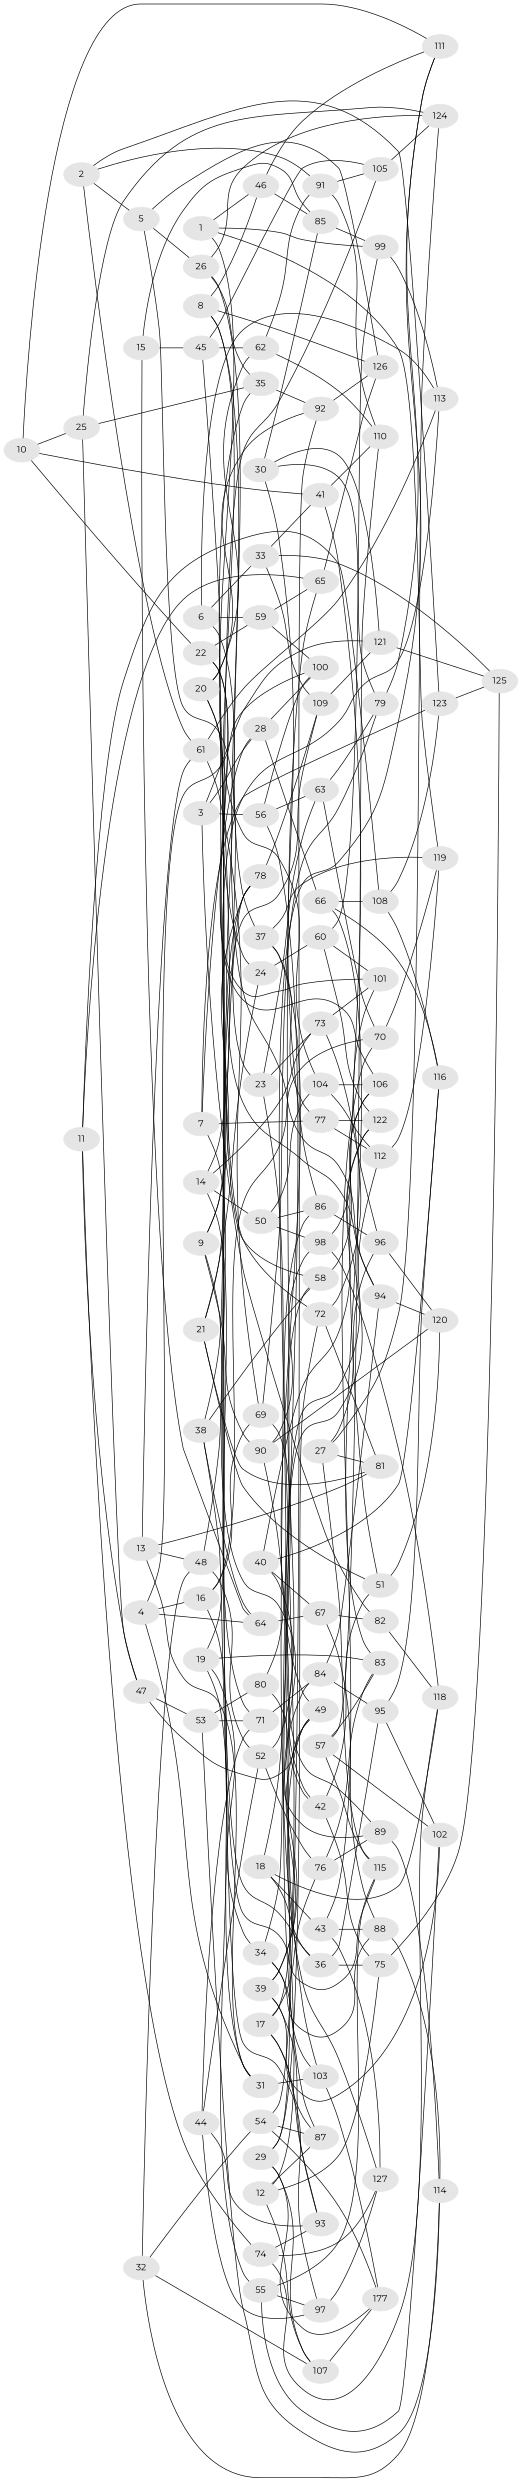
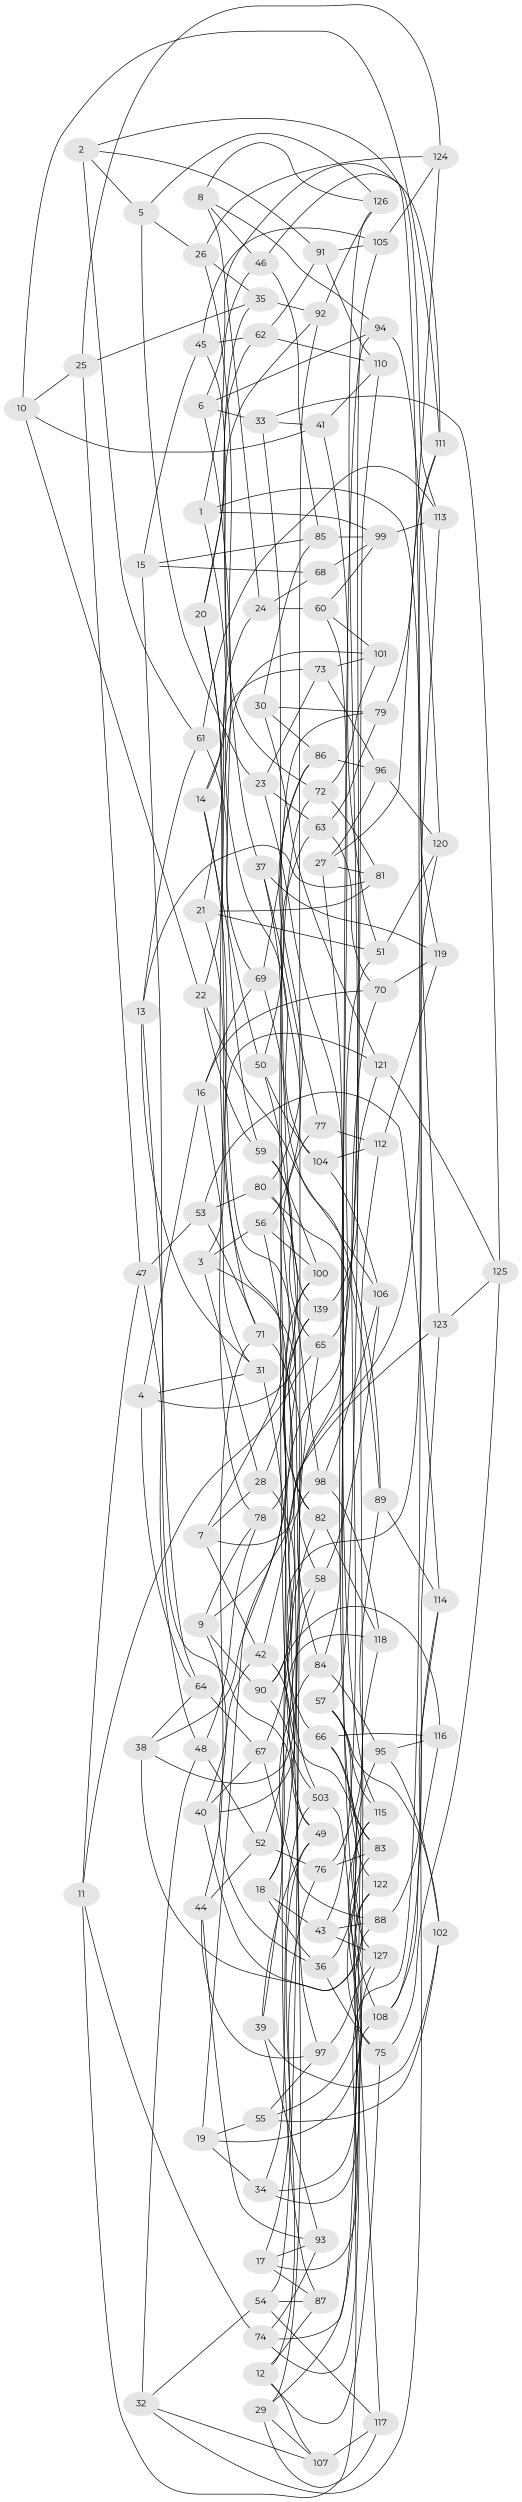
none -> (321, 573)
(321, 704) -> (321, 1310)
(346, 1121) -> none
none -> (291, 1353)
(321, 2077) -> (321, 1798)
(380, 2299) -> (381, 2423)
